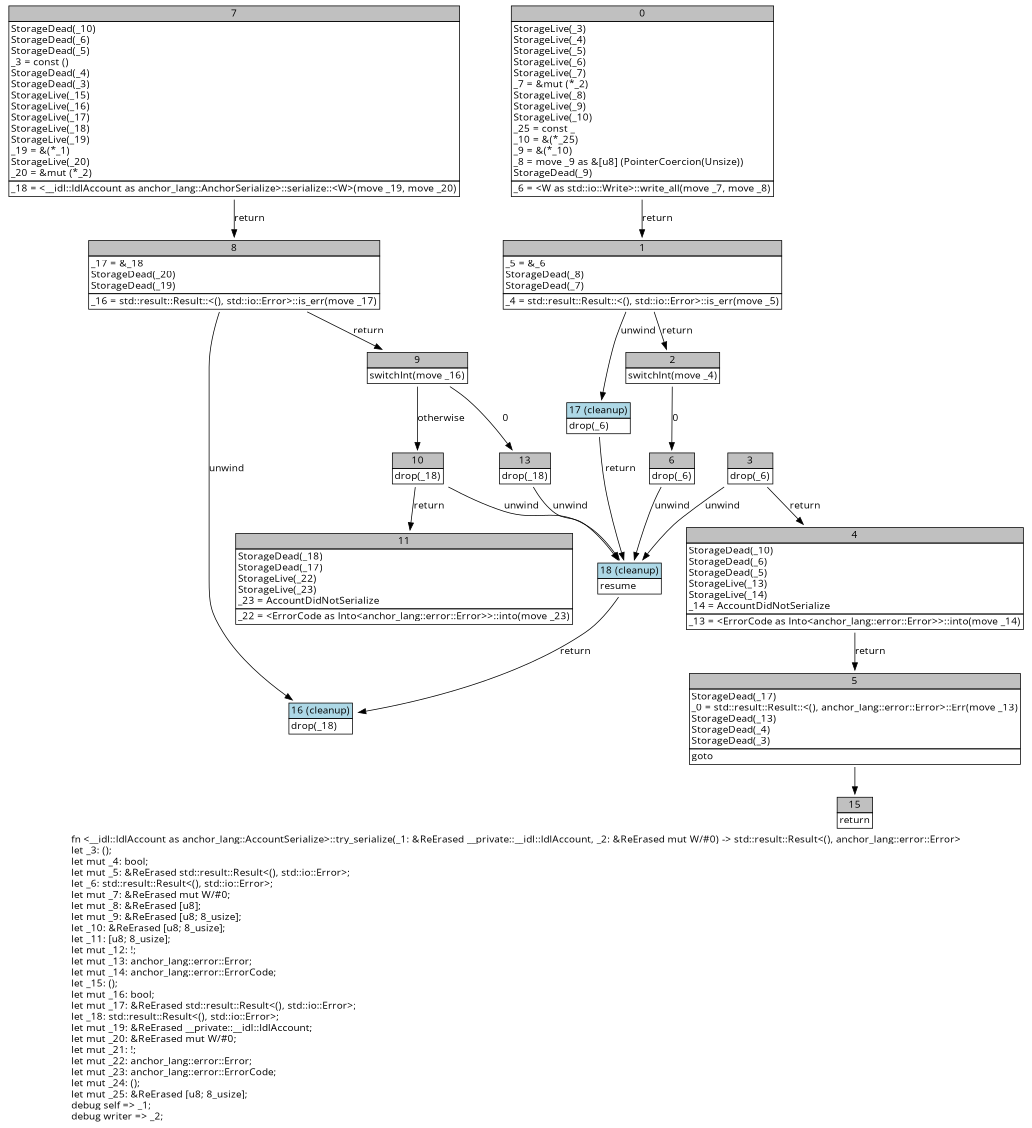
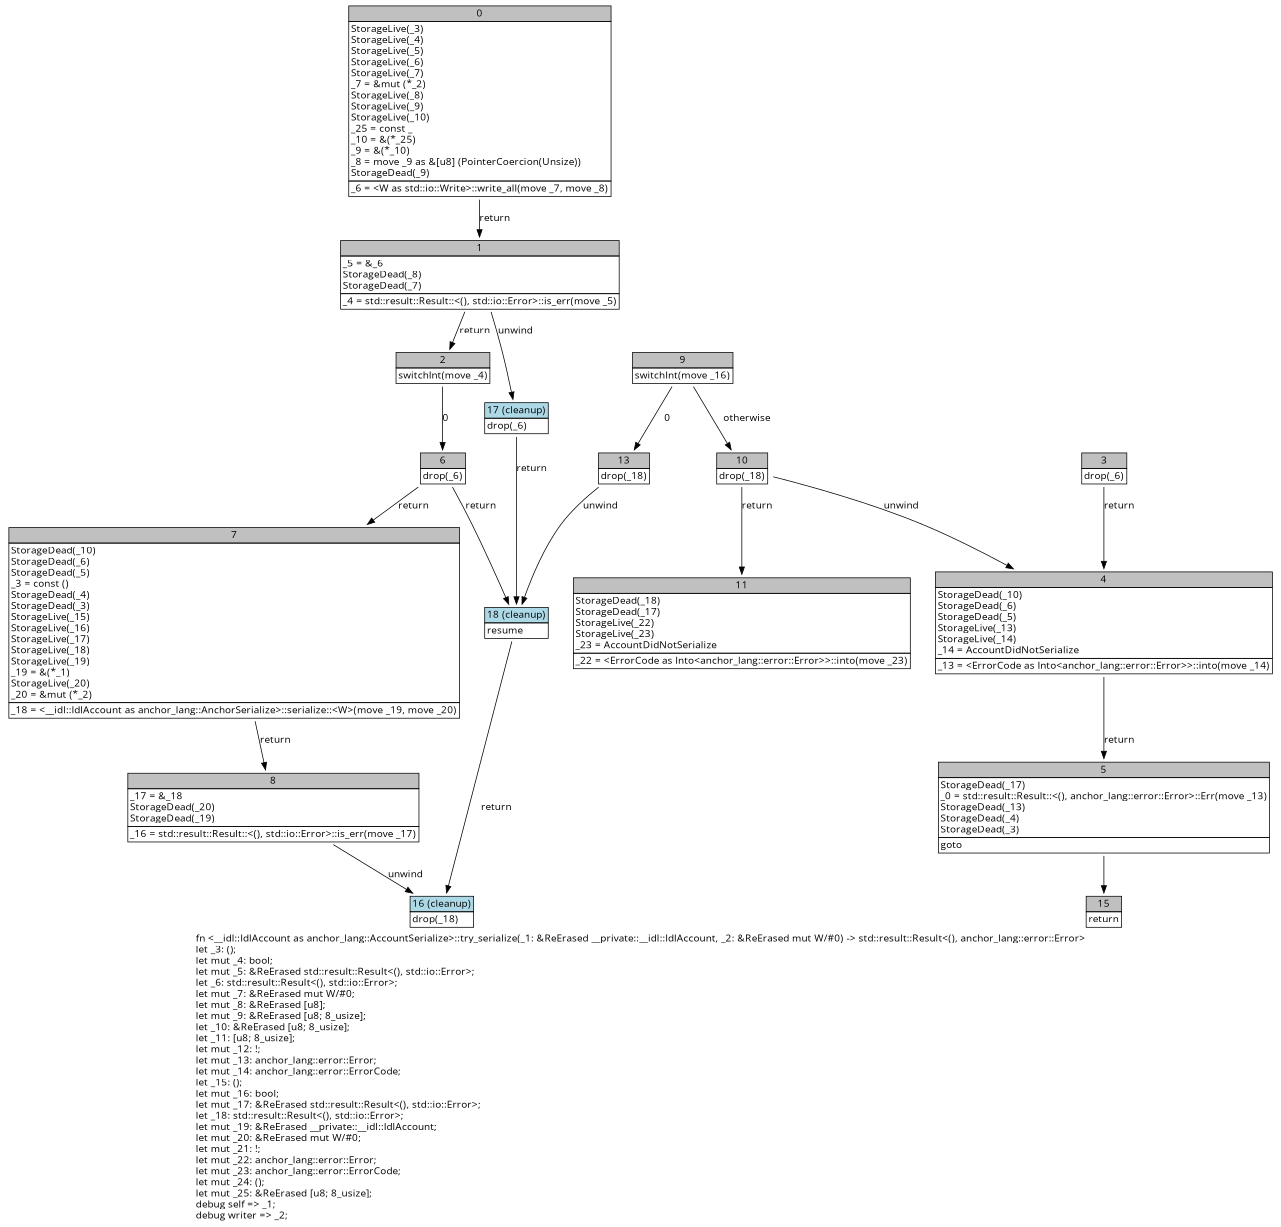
(341, 329) -> none
none -> (396, 504)
(672, 506) -> (481, 506)
(536, 516) -> (893, 513)
(683, 517) -> none
